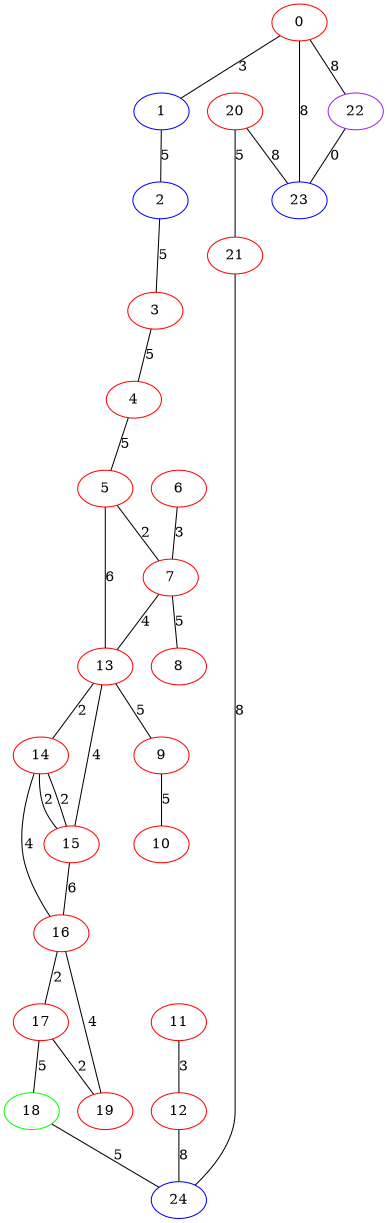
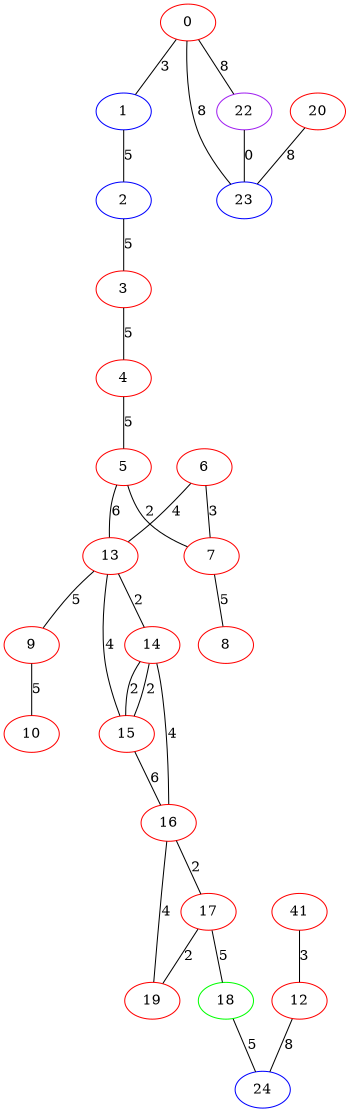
(235, 256) -> none
(138, 622) -> (161, 514)
(179, 1022) -> (300, 912)
